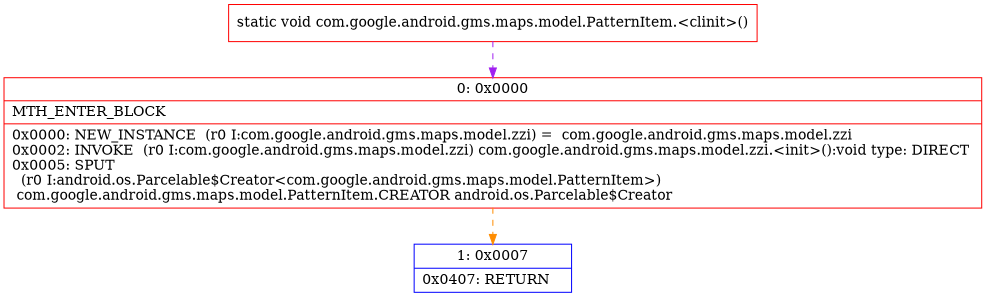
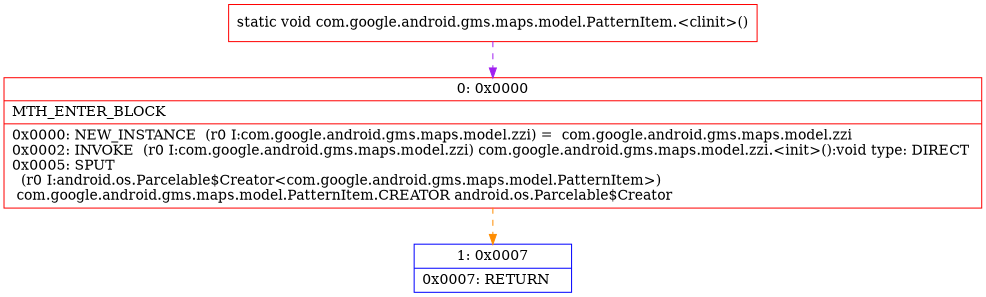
(493, 280) -> (493, 280)
